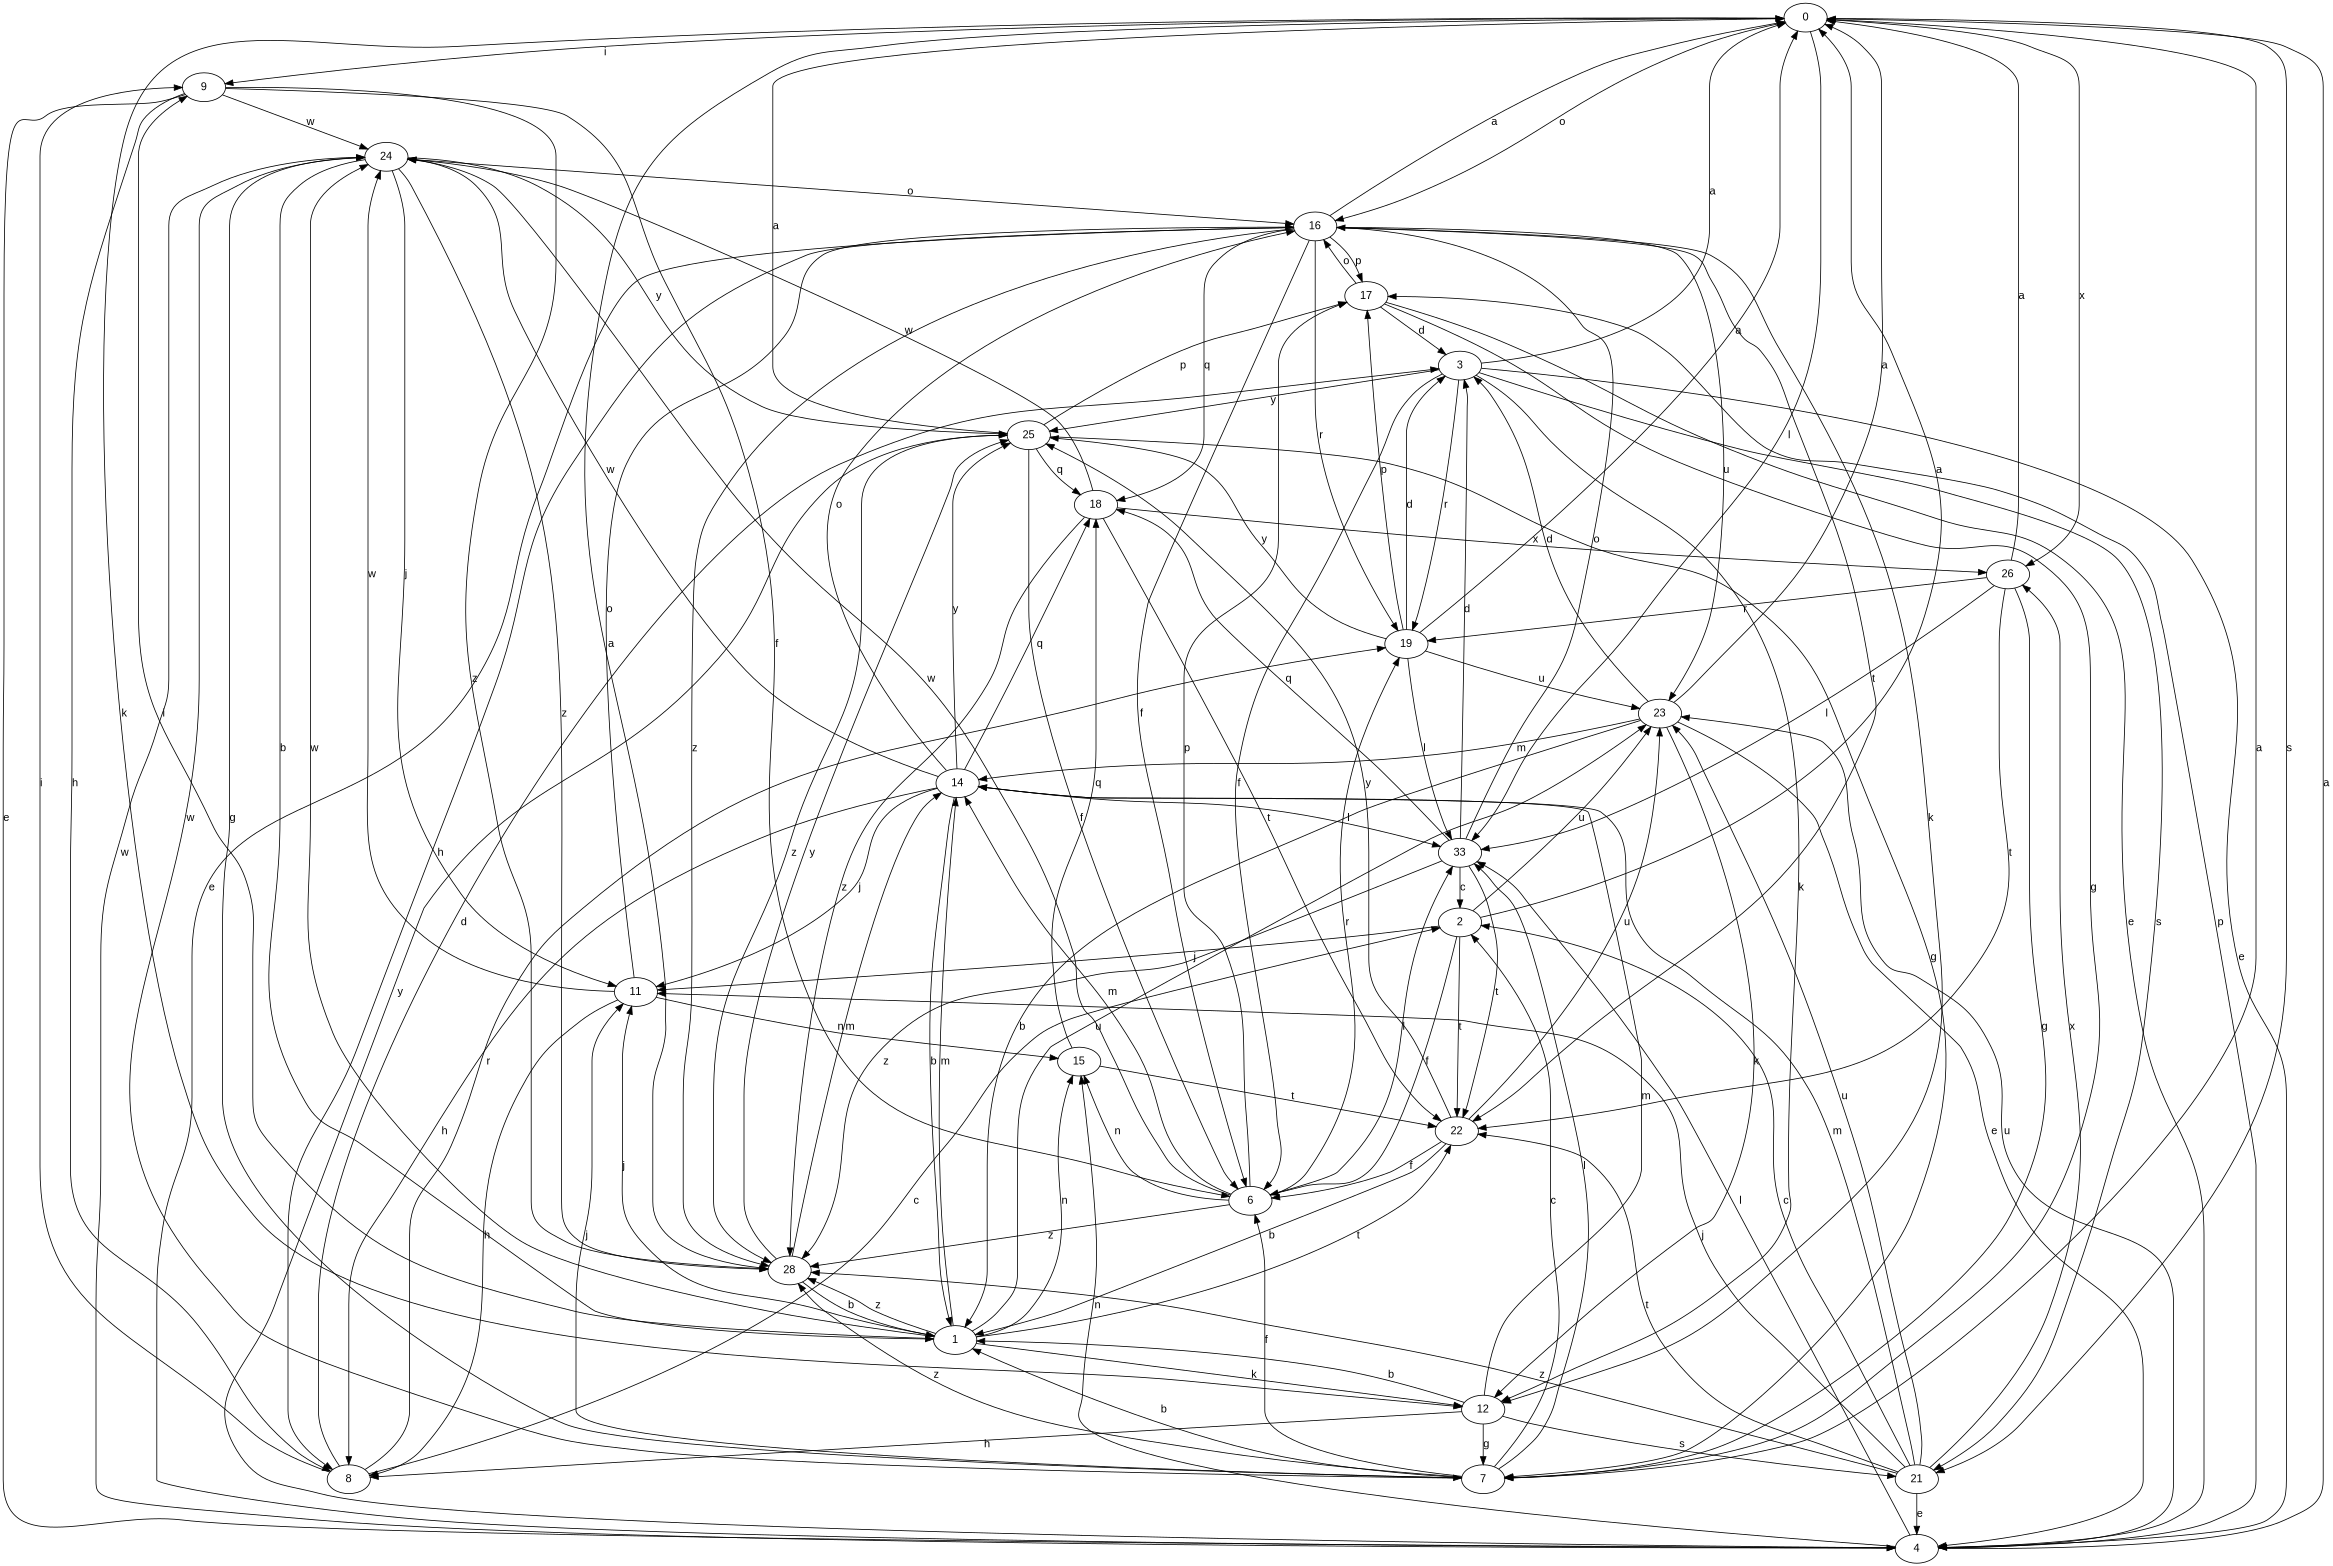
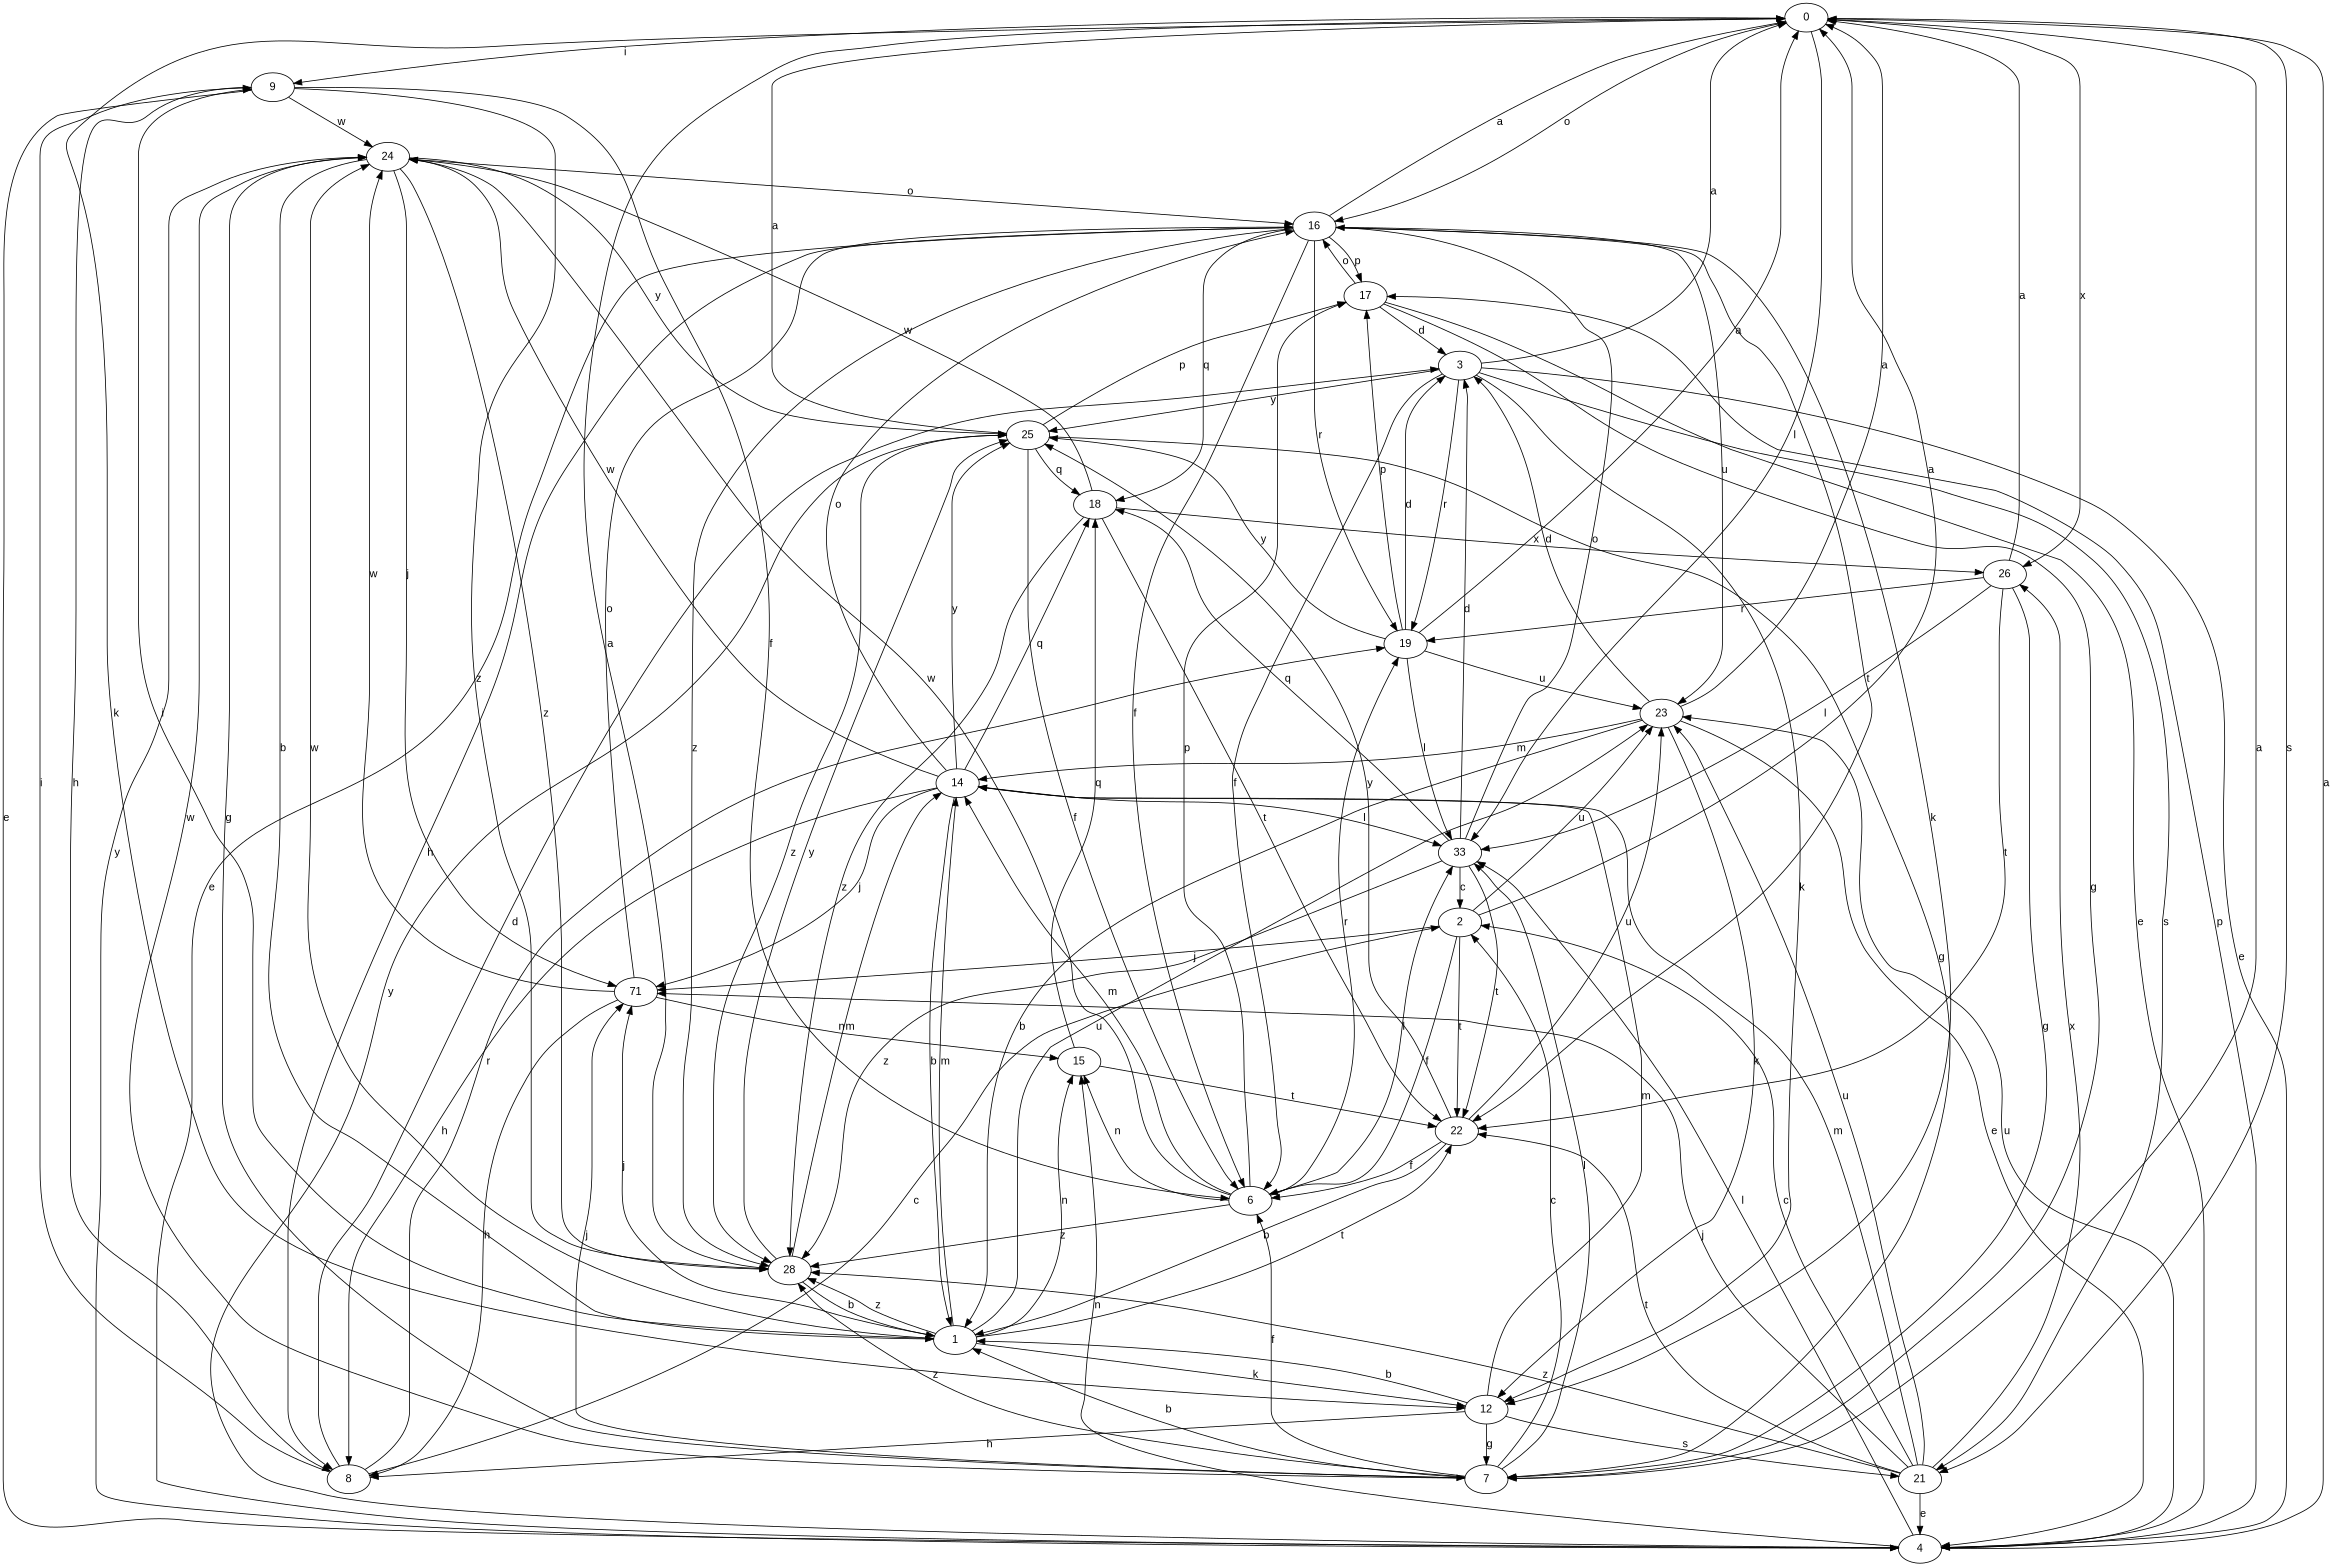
(125, 853) -> (117, 853)
(636, 992) -> (636, 992)
